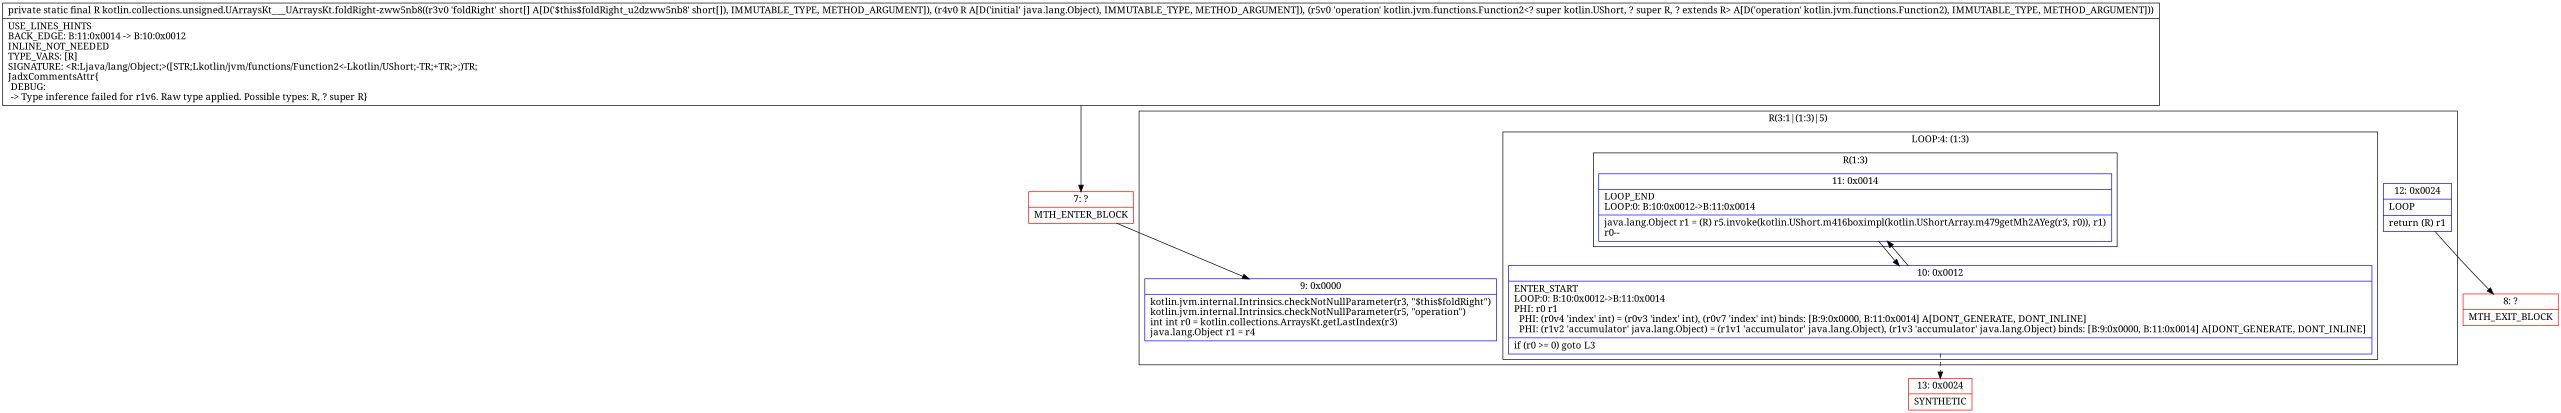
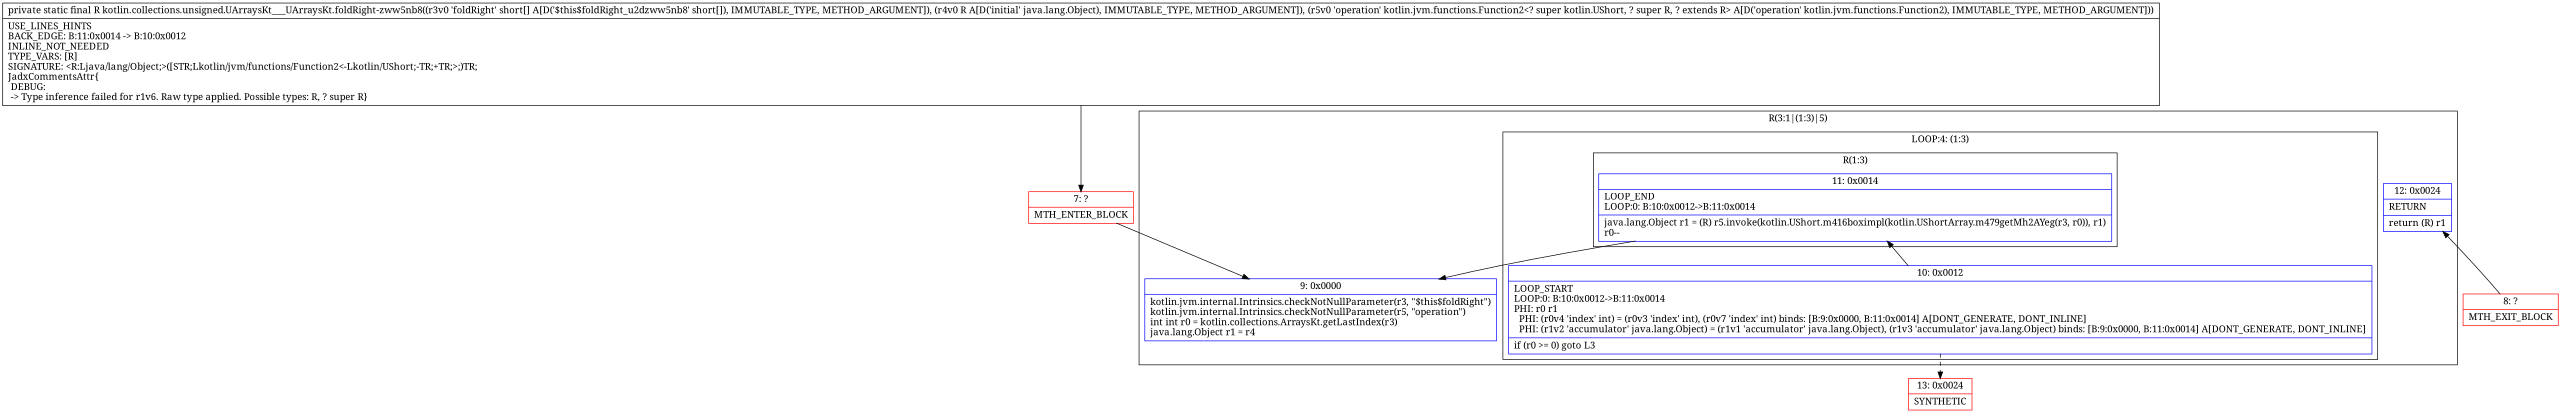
(2402, 207) -> (2408, 207)
(1887, 251) -> (1540, 258)
(2461, 261) -> (2474, 265)
(1546, 289) -> (1544, 289)
